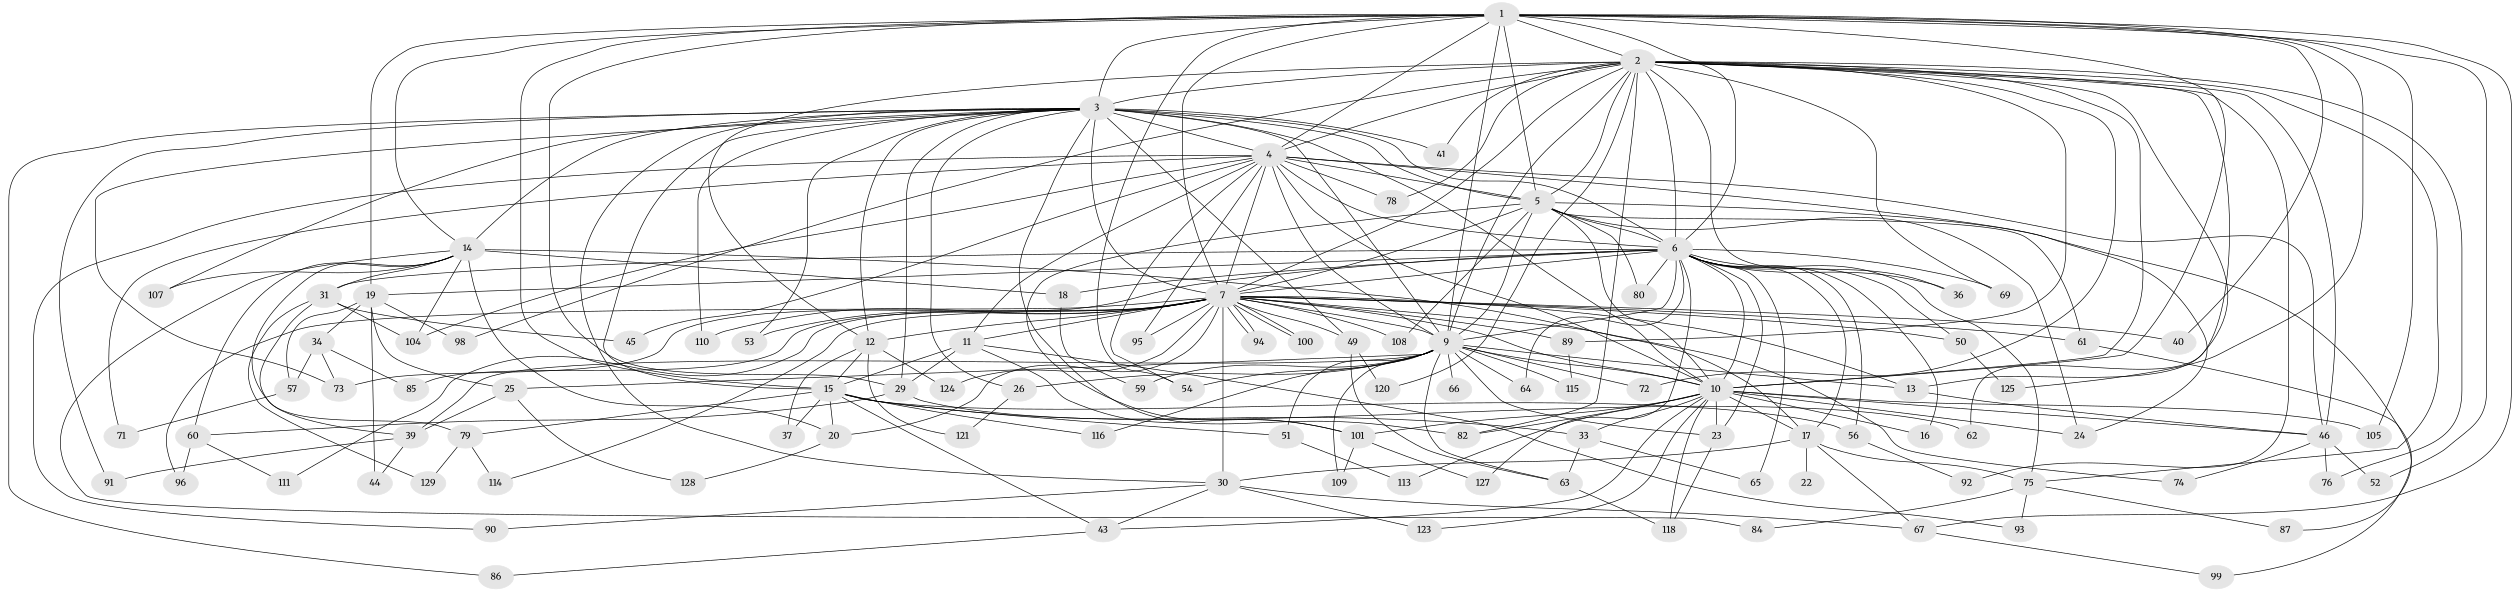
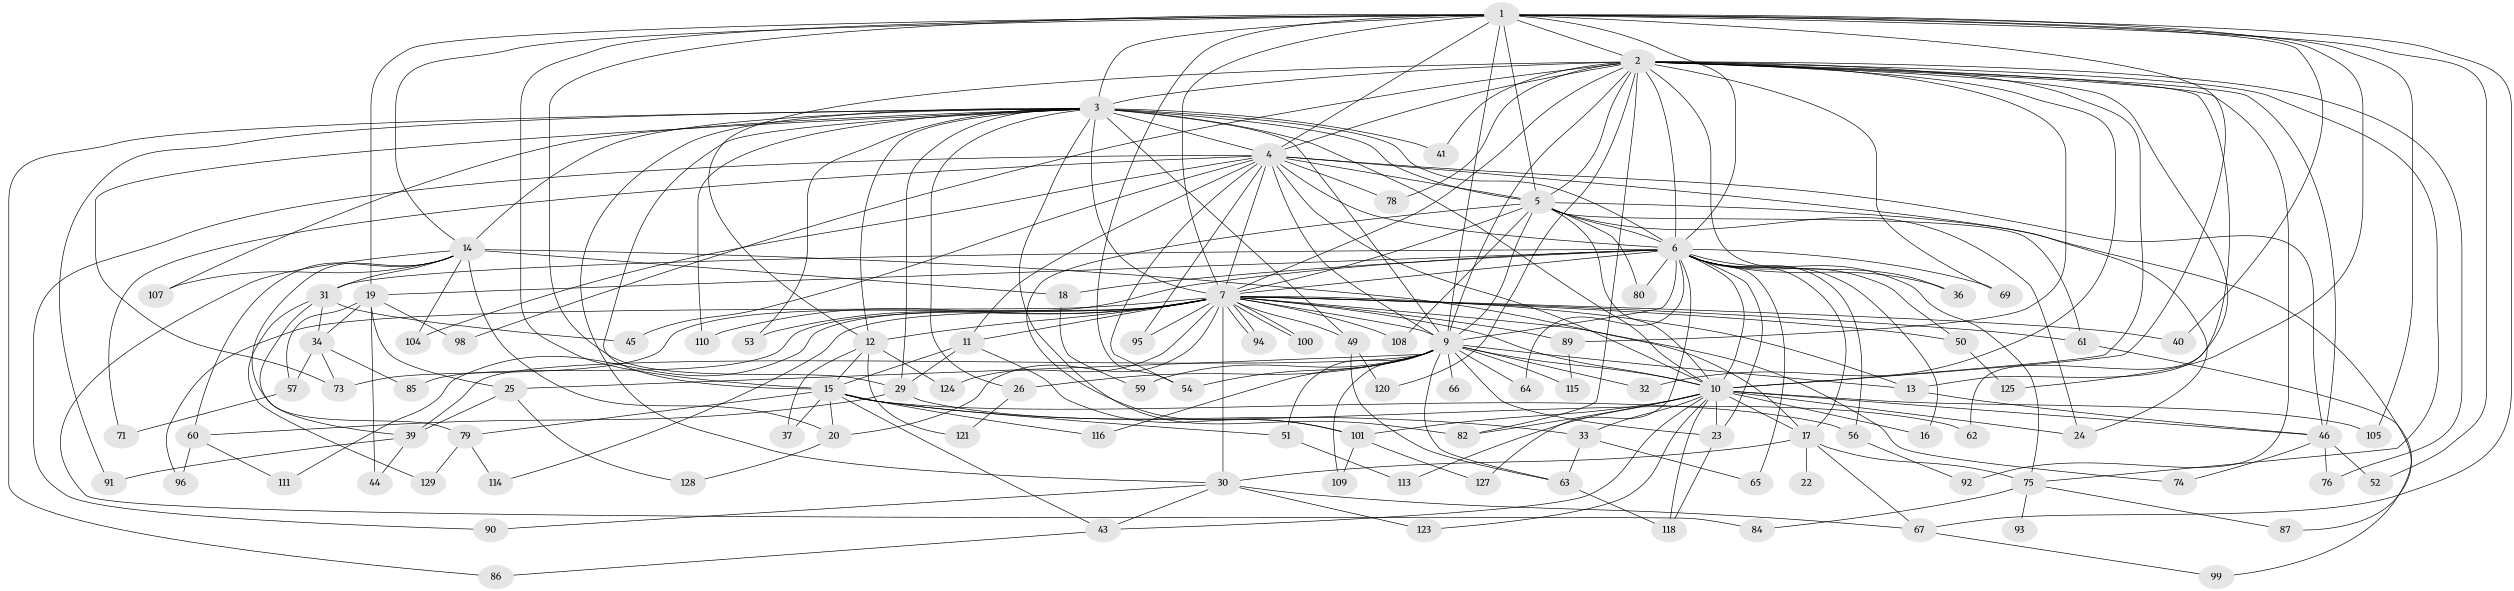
(362, 316) -> (320, 319)
(1644, 390) -> (1644, 390)
(1445, 417) -> none
